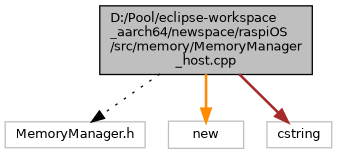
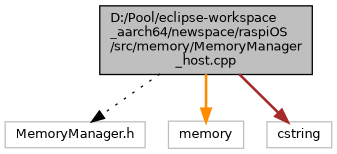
(206, 135) -> (206, 135)
